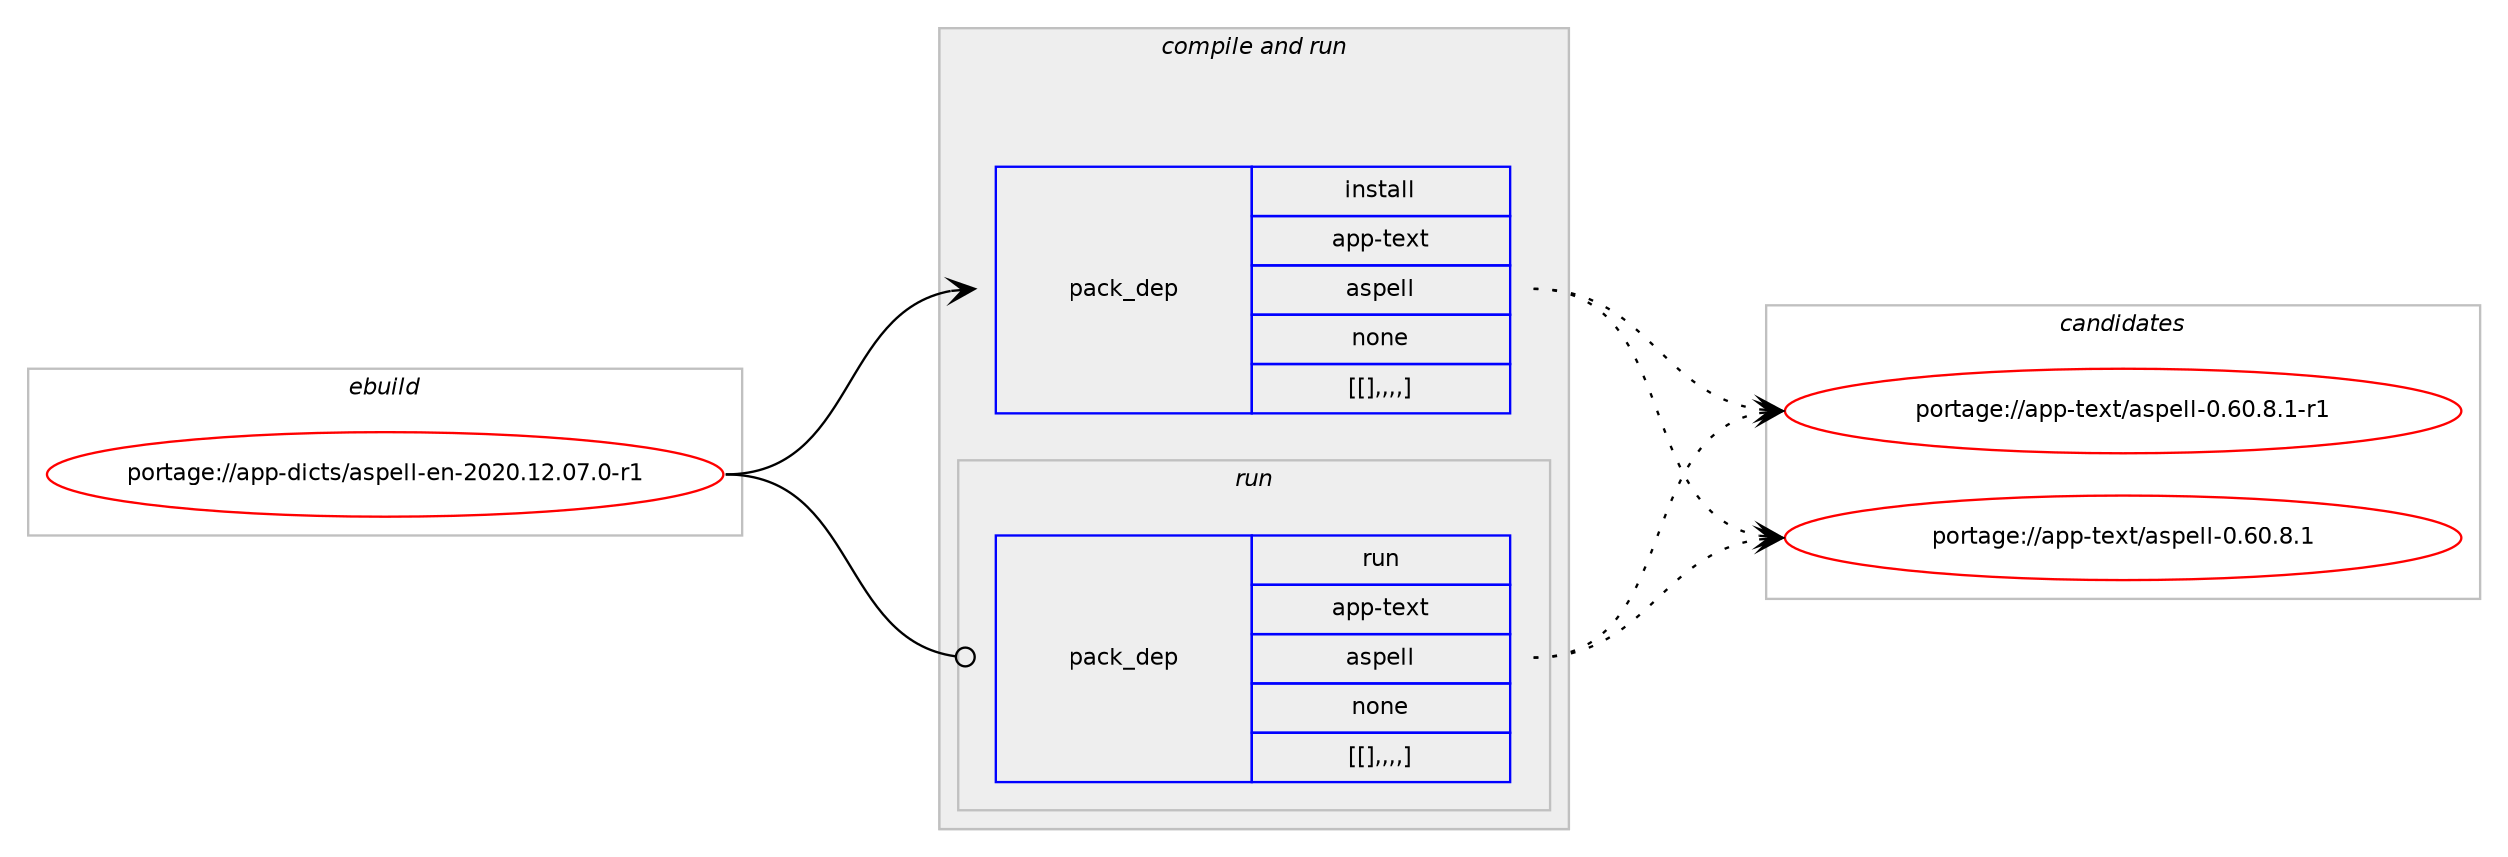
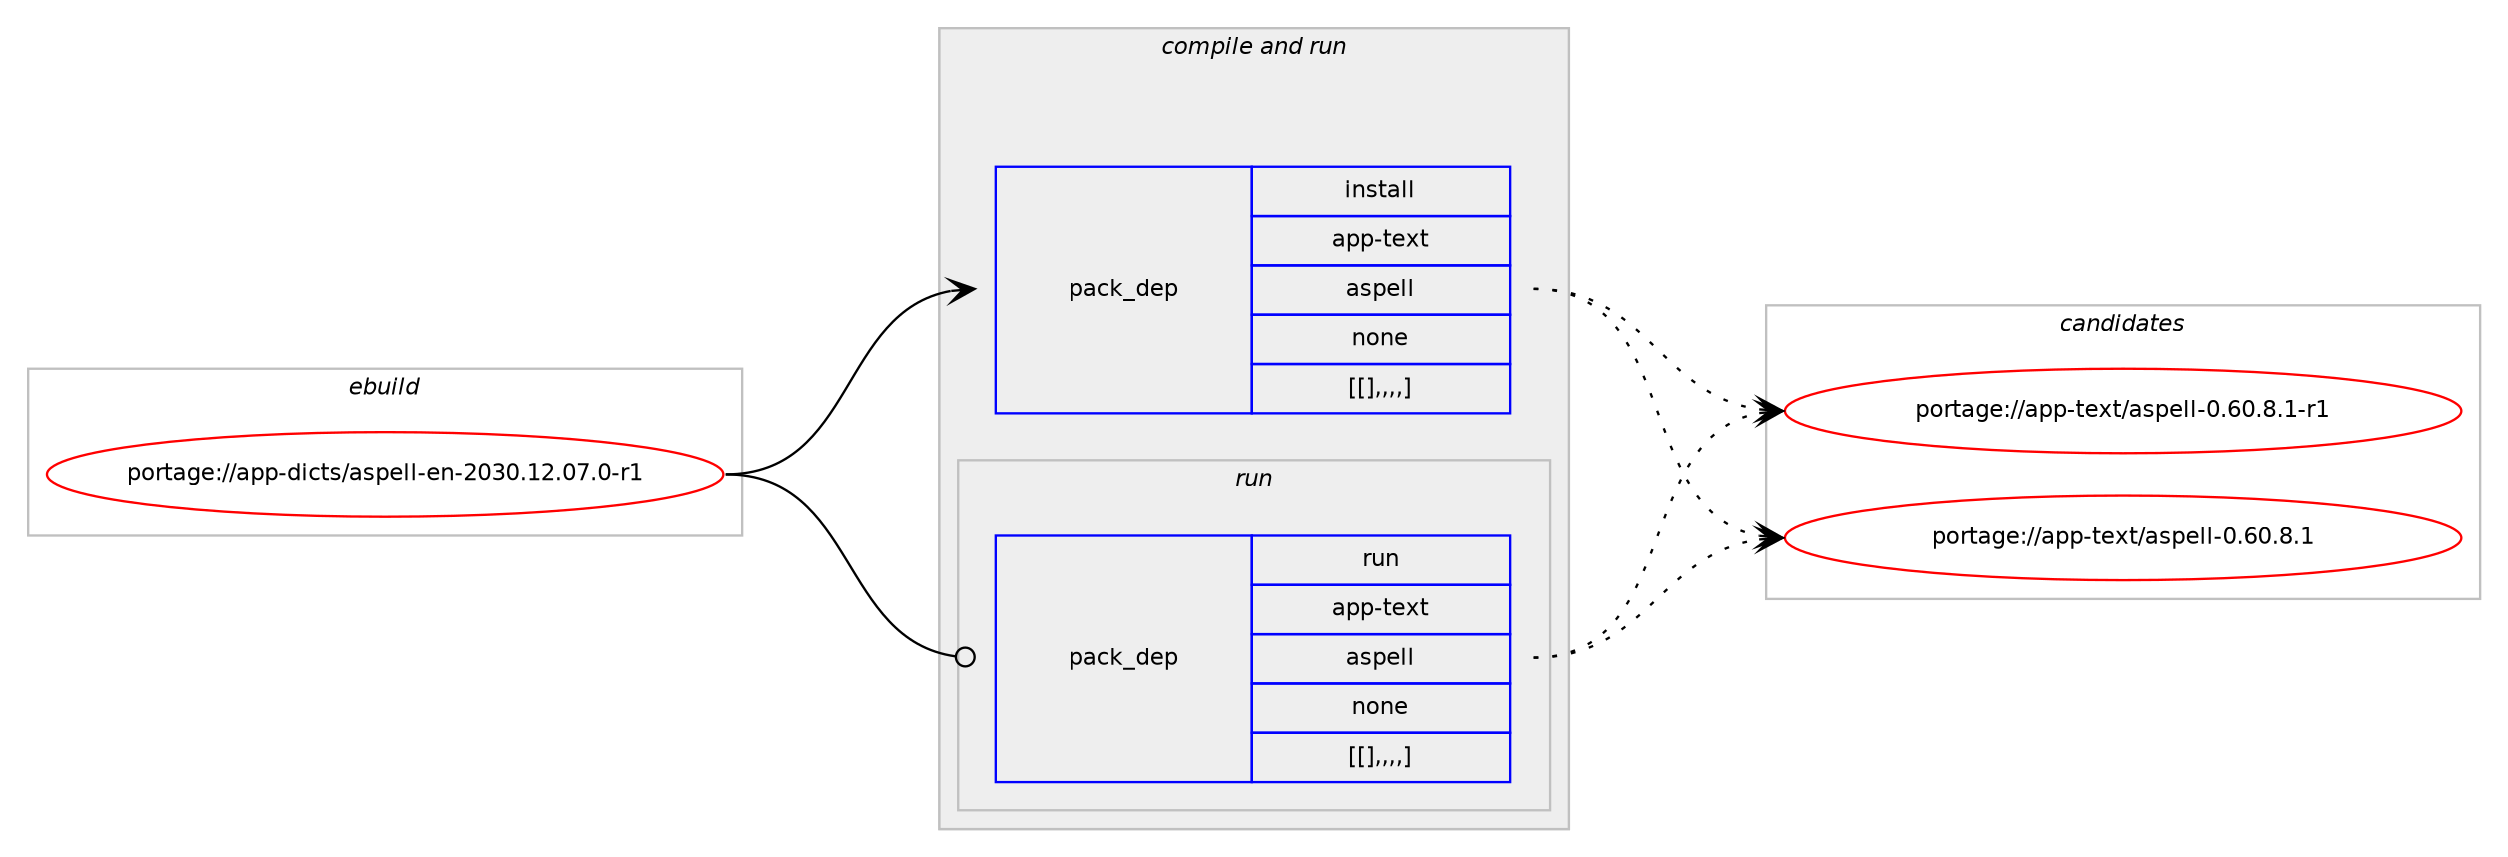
(385, 474) -> (385, 474)
